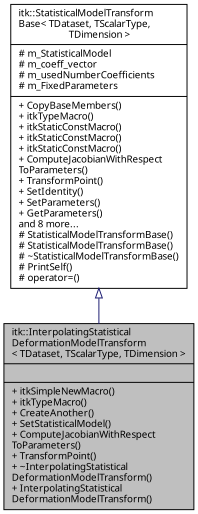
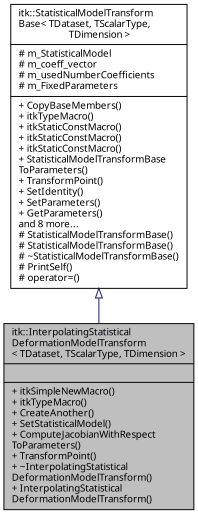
(91, 160) -> (93, 160)
